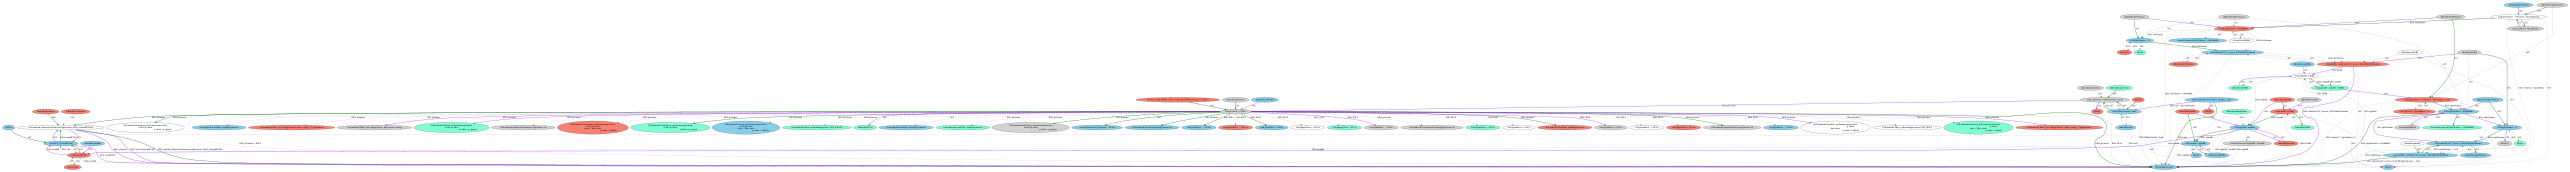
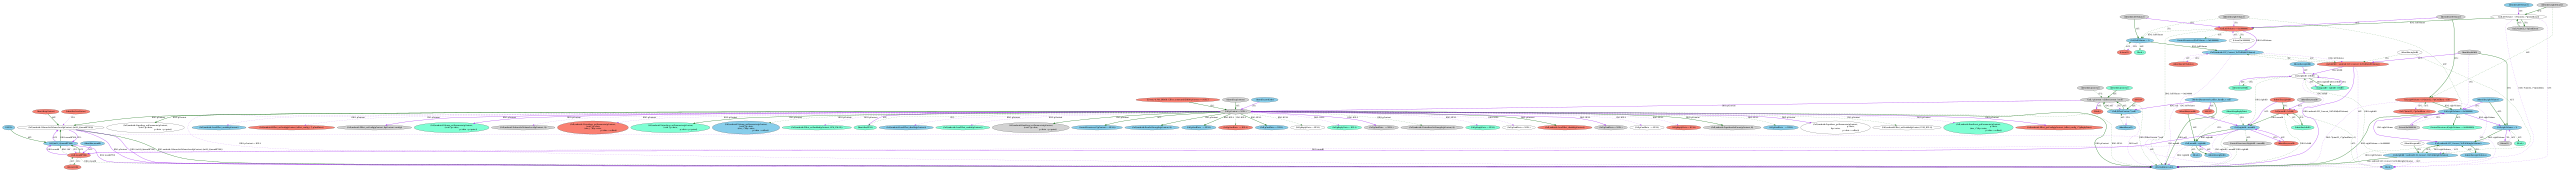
(2256, 39) -> (2256, 39)
(2376, 94) -> (2334, 79)
(1907, 128) -> (1907, 128)
